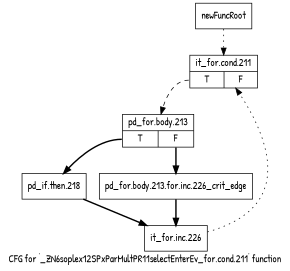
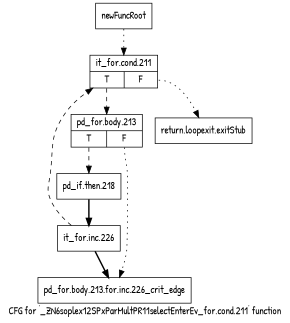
none -> (204, 131)
(93, 148) -> (89, 157)
(176, 157) -> (128, 209)
(267, 176) -> (52, 157)
(176, 209) -> (100, 261)
